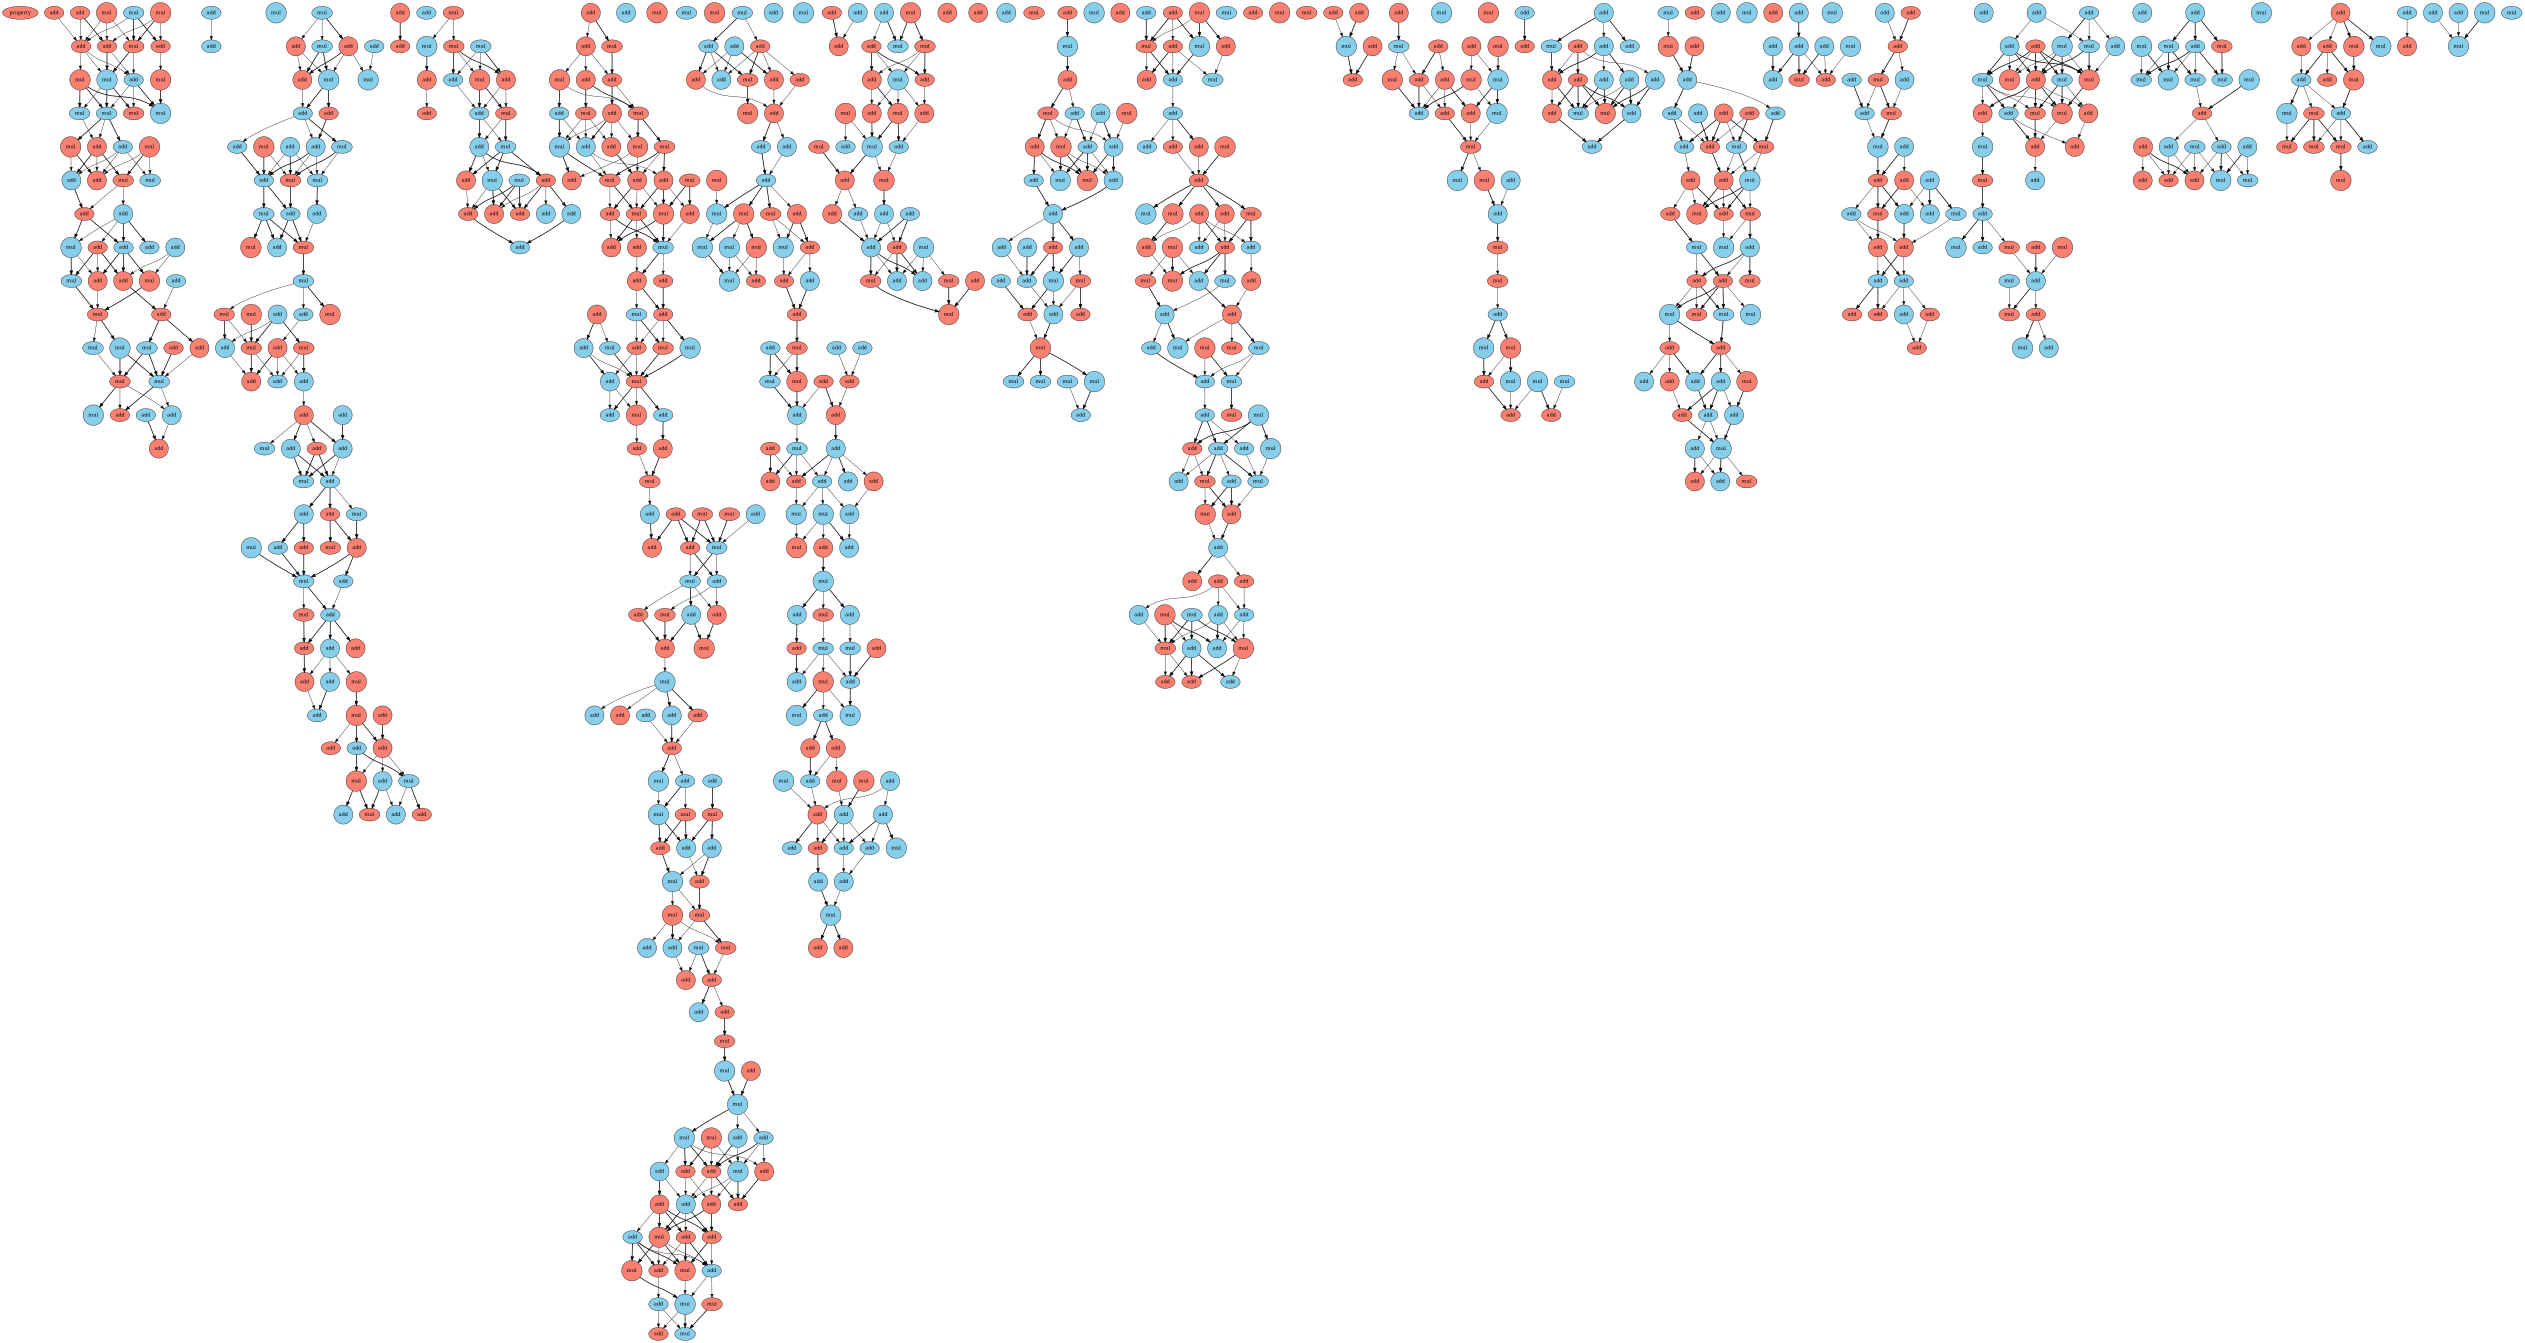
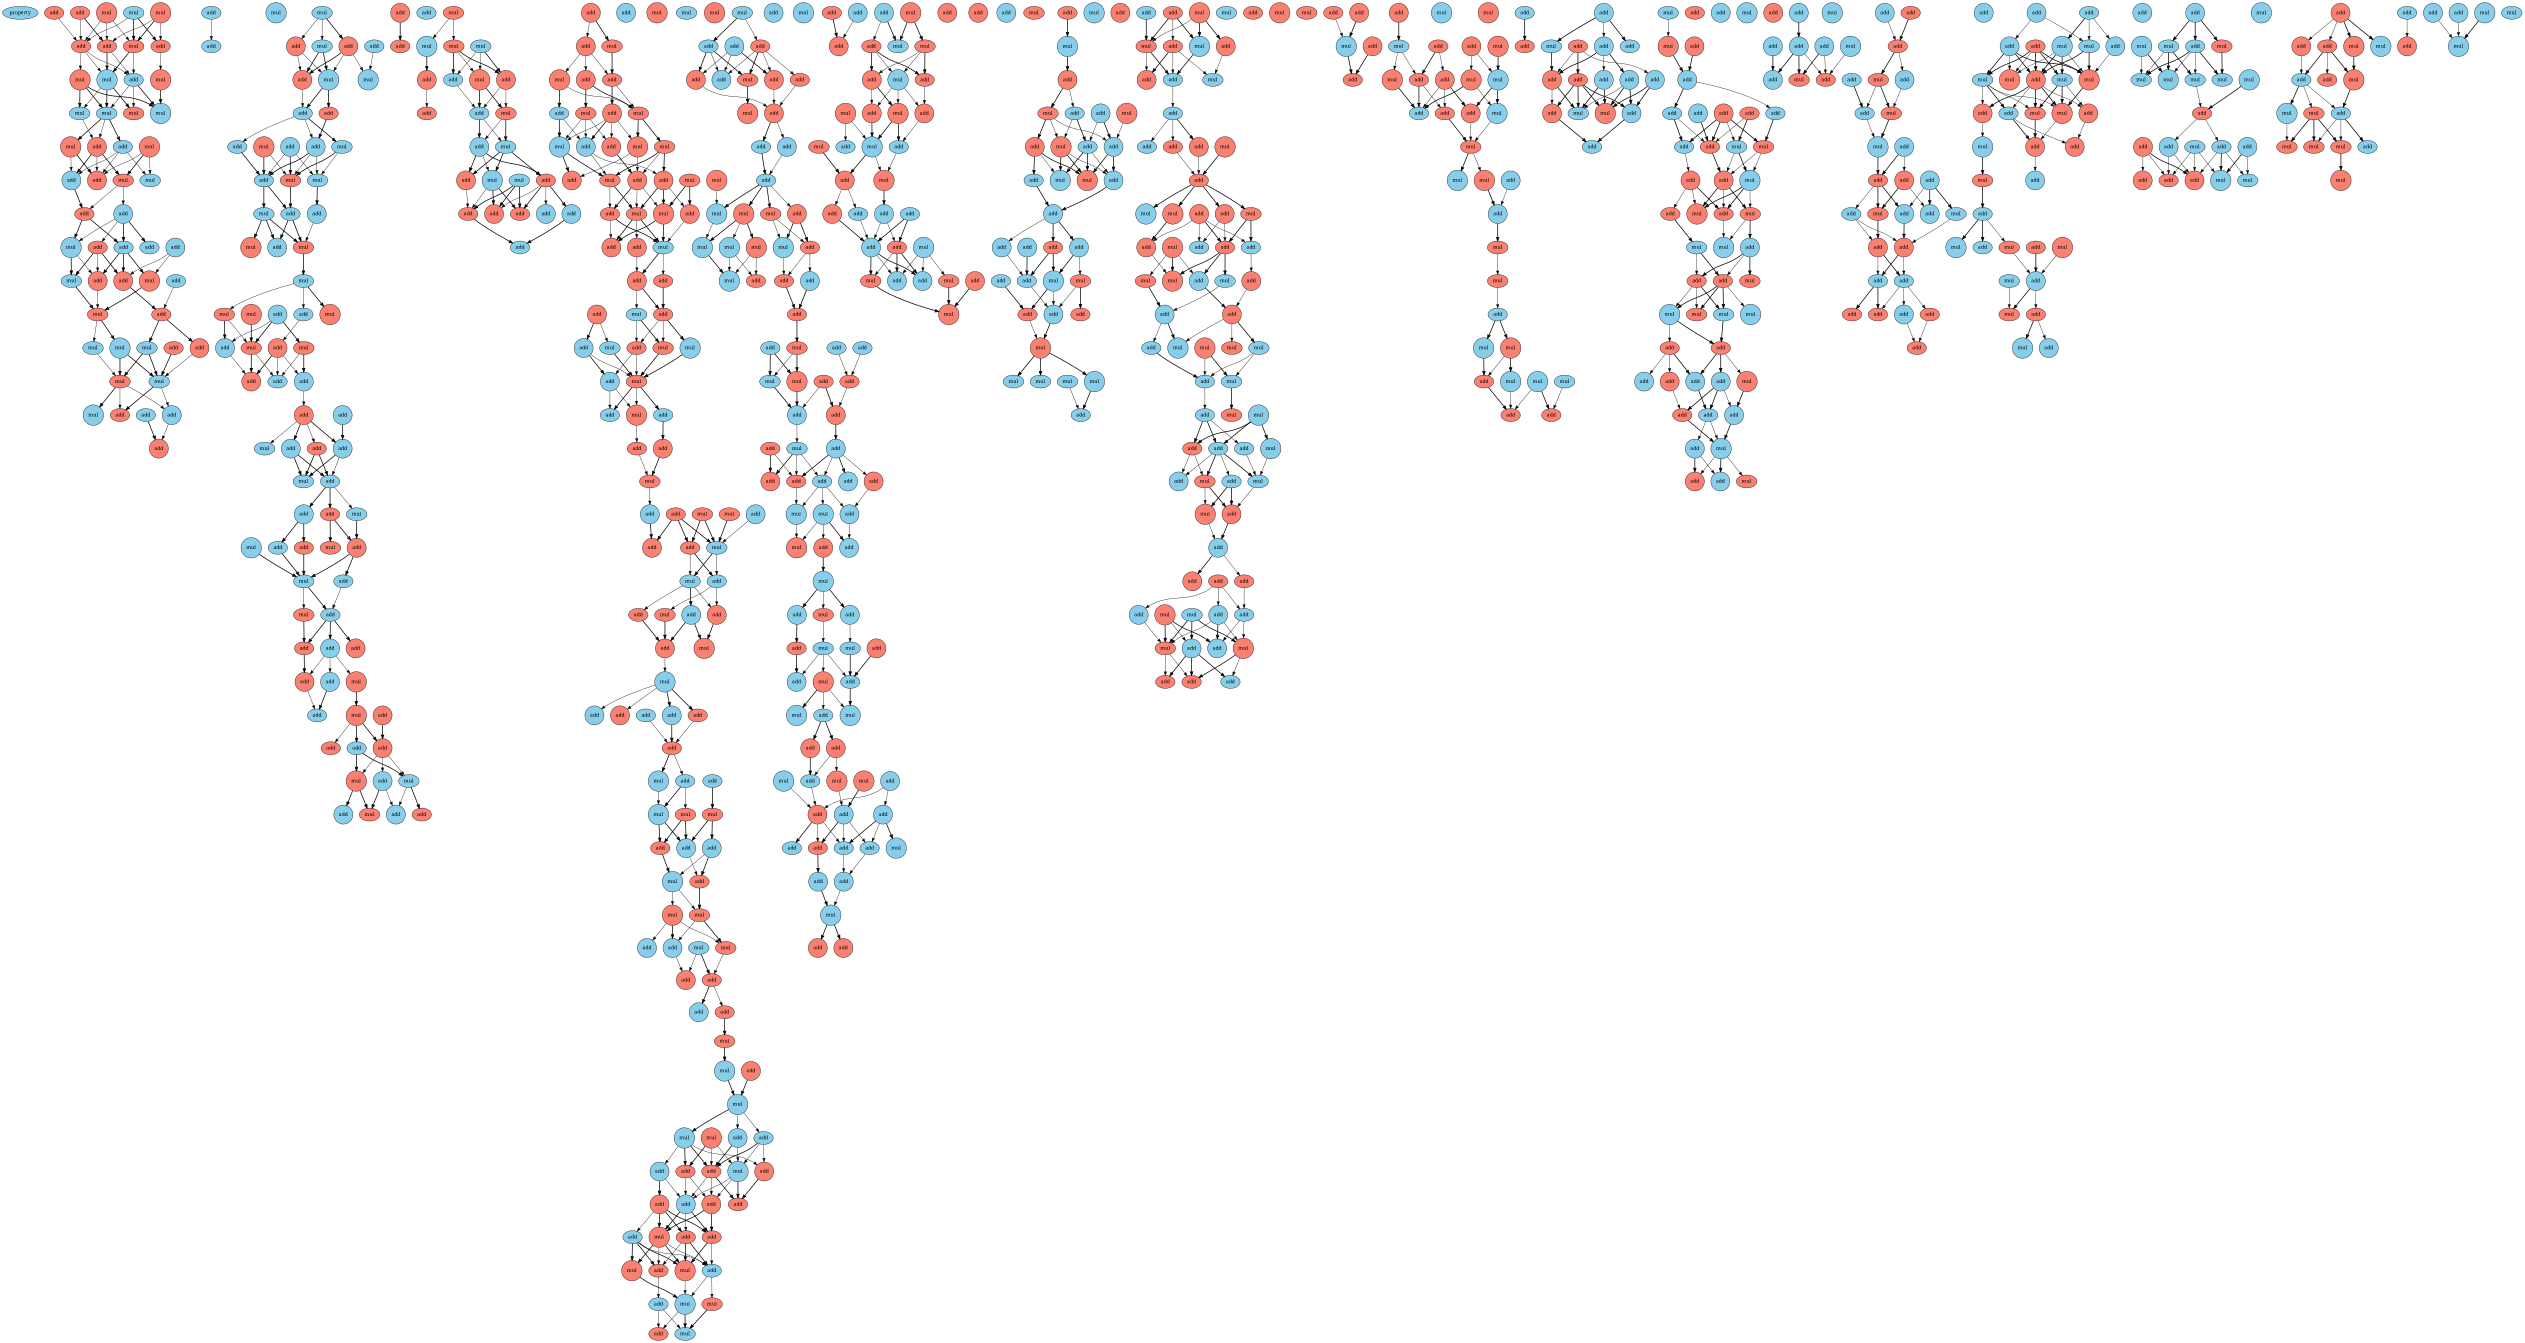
(20, 13) -> (20, 13)
